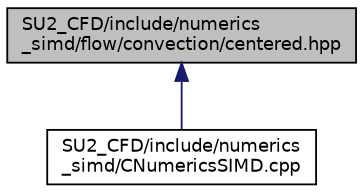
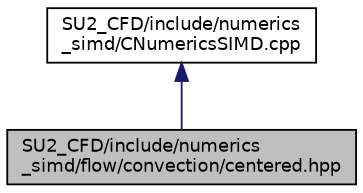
(182, 106) -> (182, 106)
